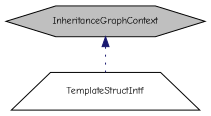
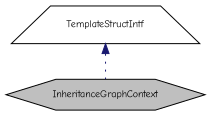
(106, 60) -> (106, 66)
